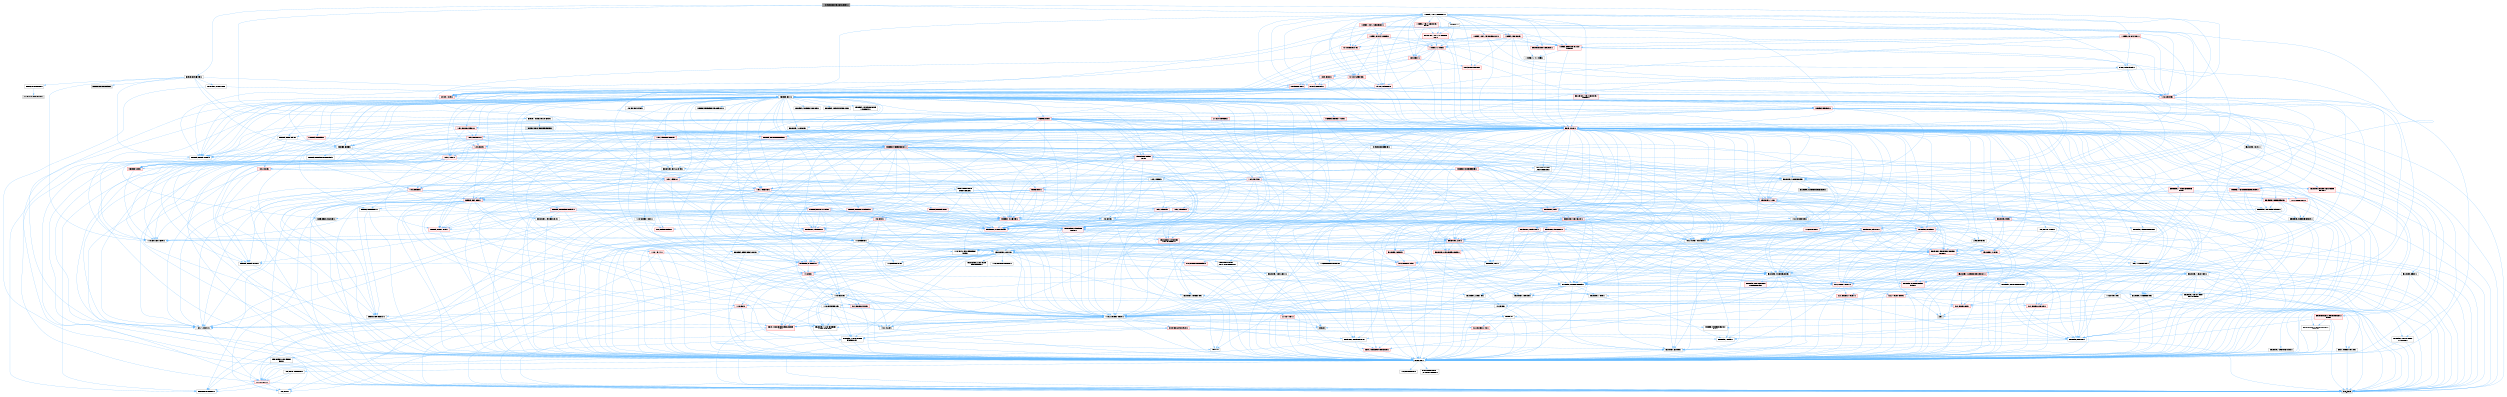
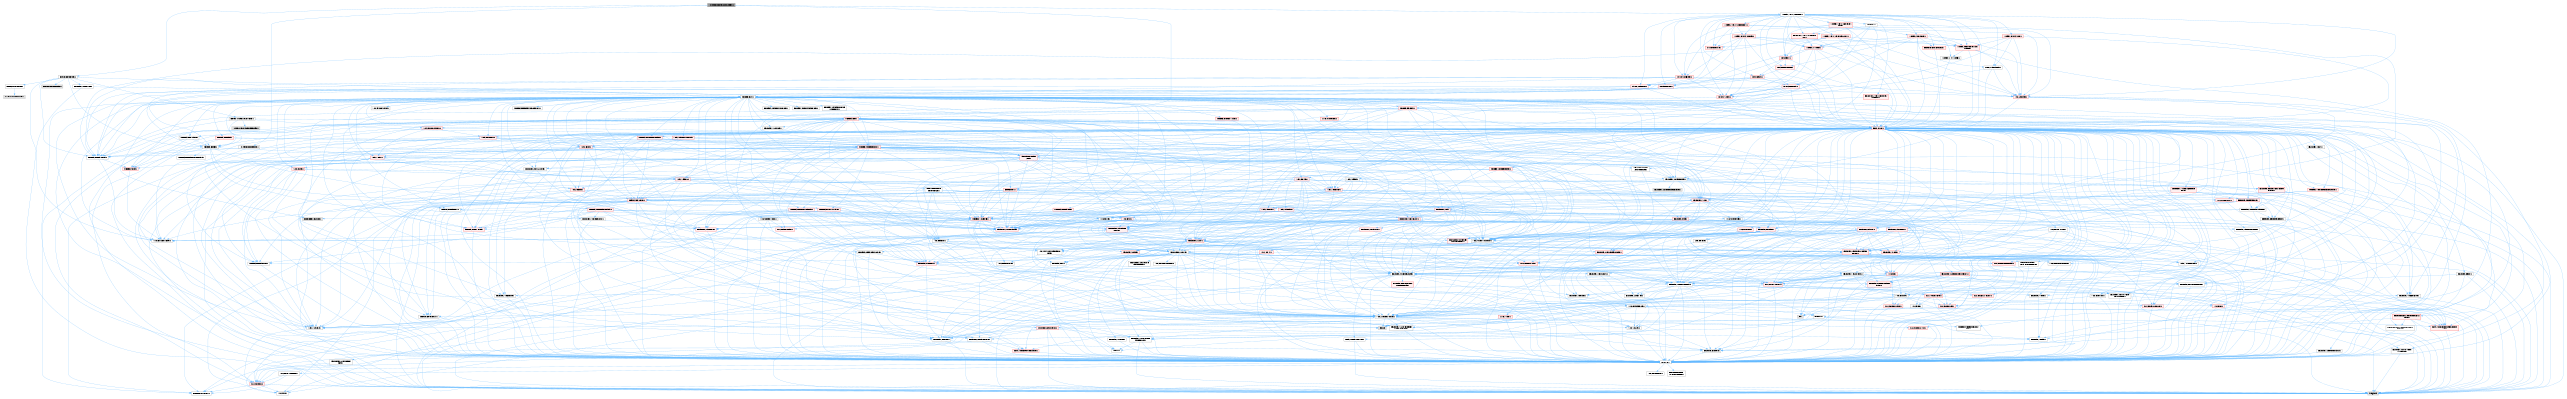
none -> (1117, 339)
